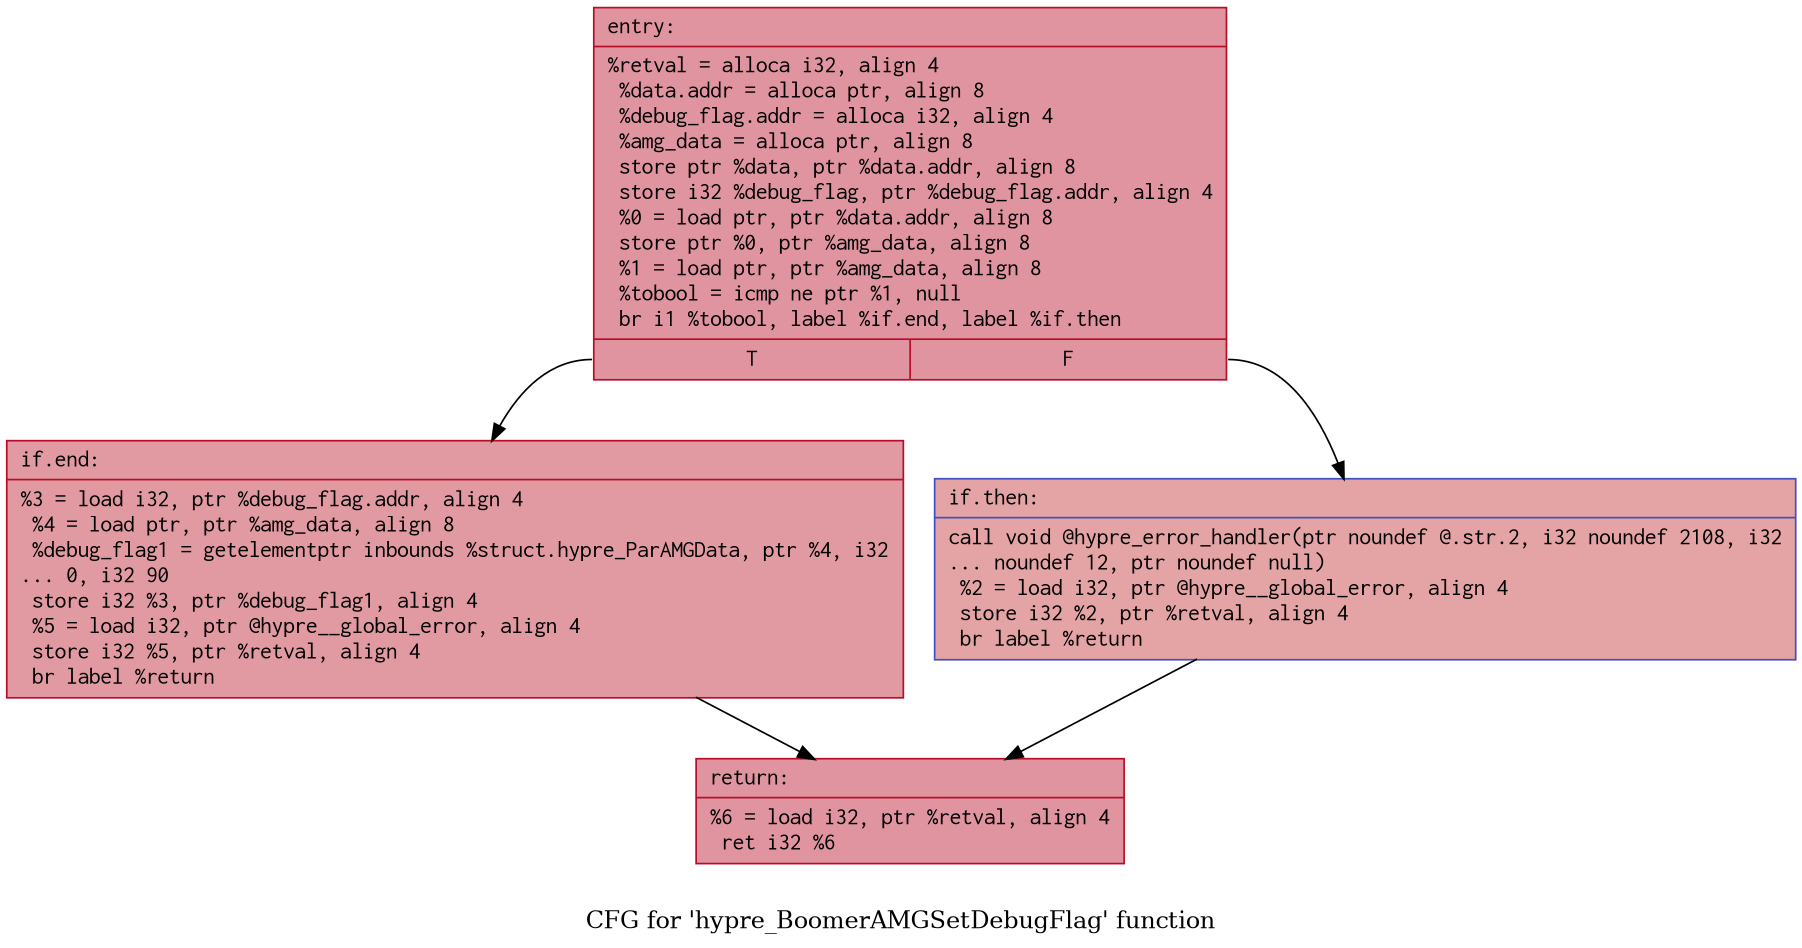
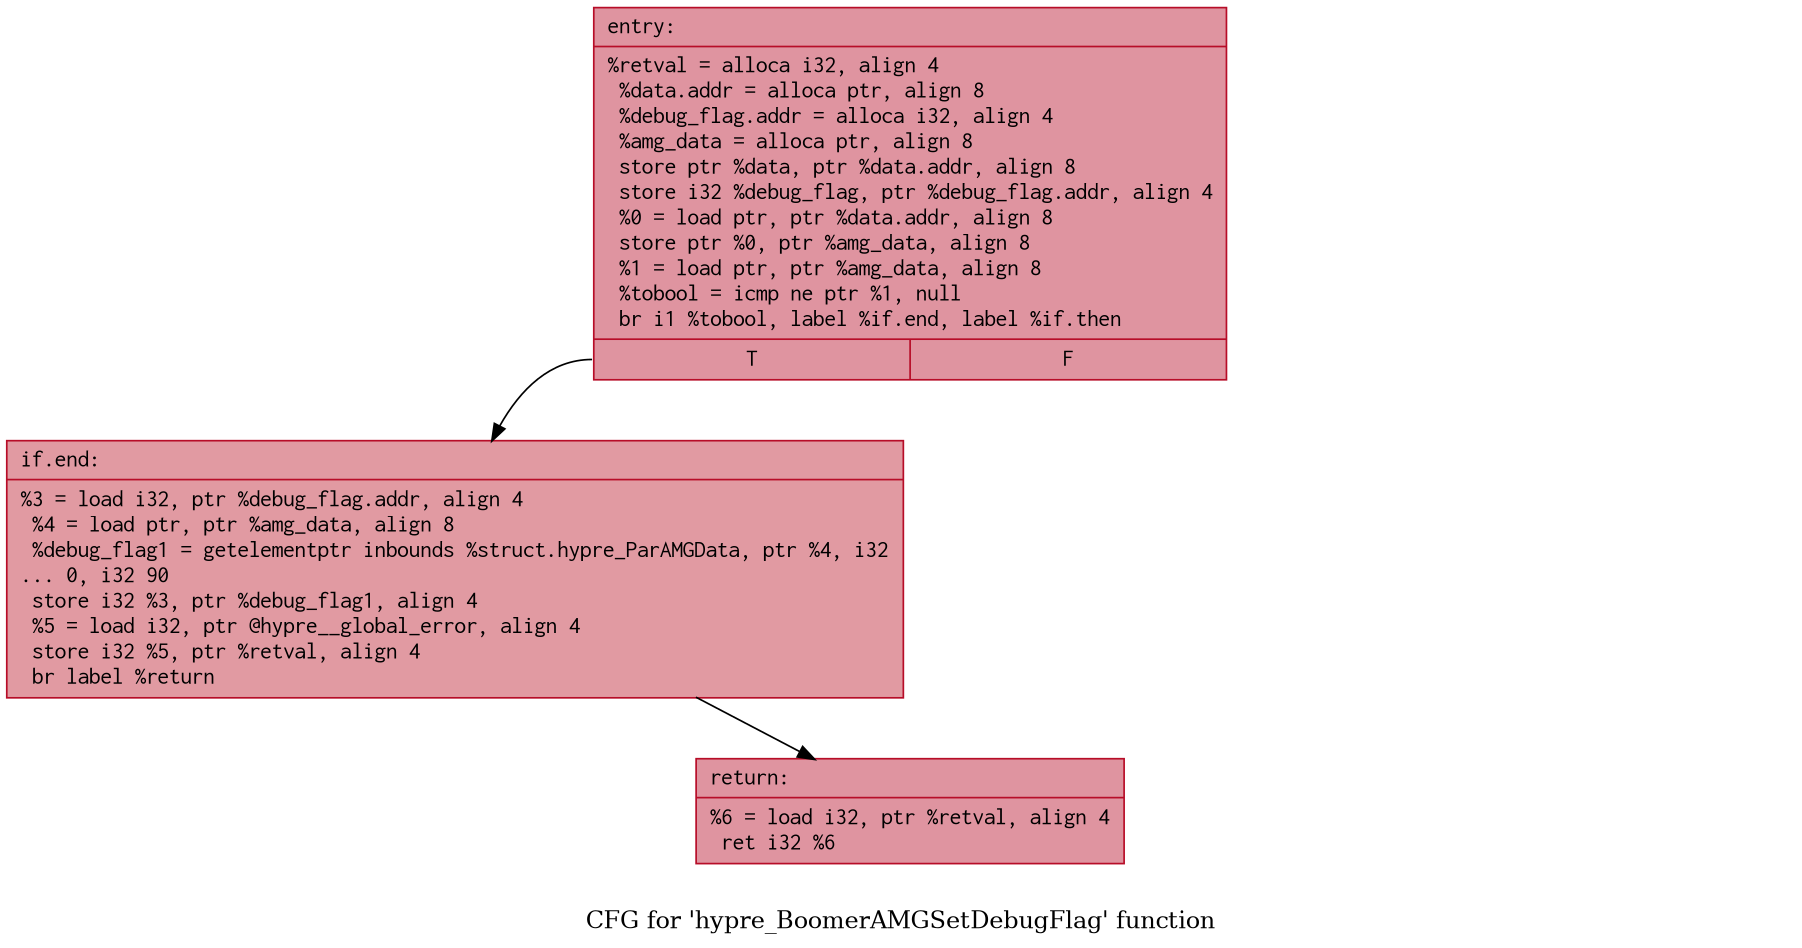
(1365, 569) -> none
